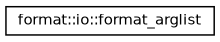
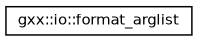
(110, 21) -> (99, 21)
